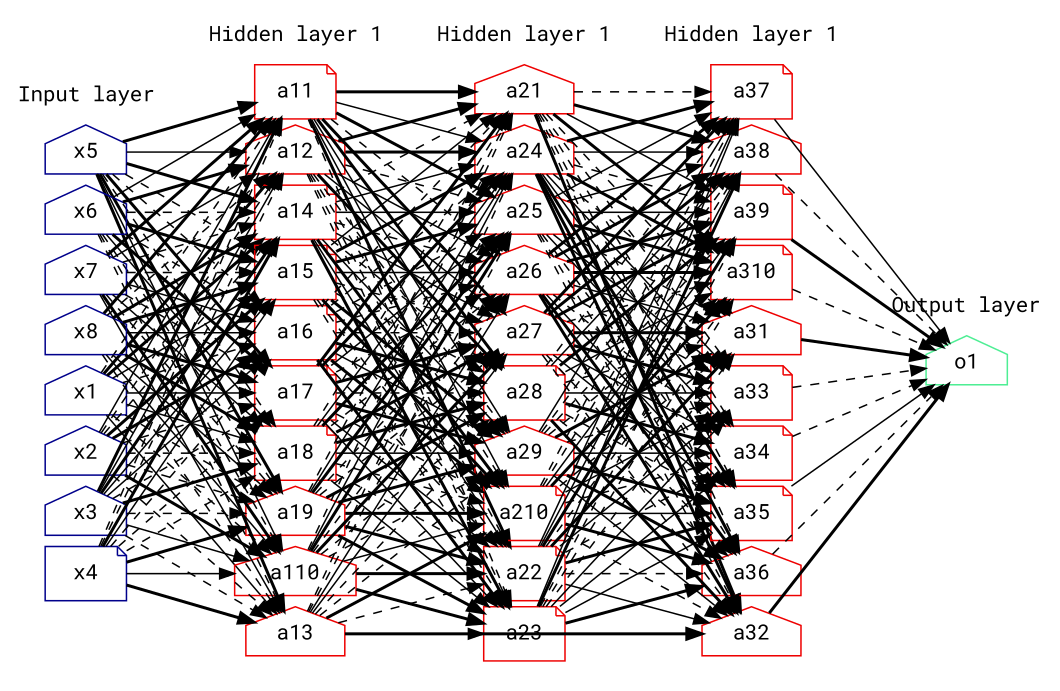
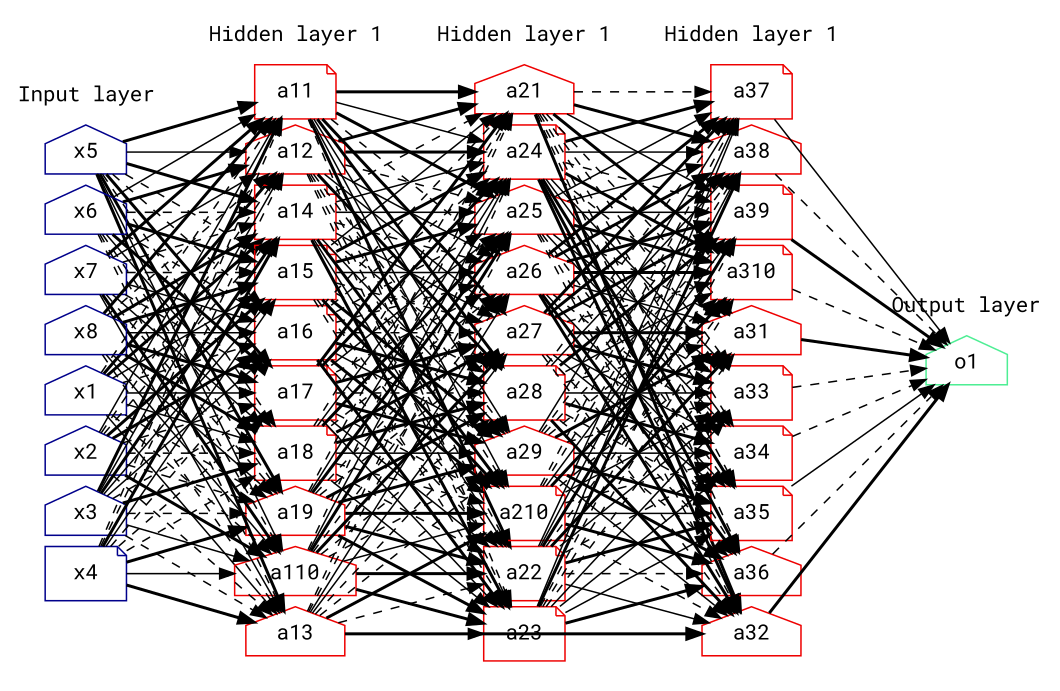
(524, 152) -> (524, 152)
